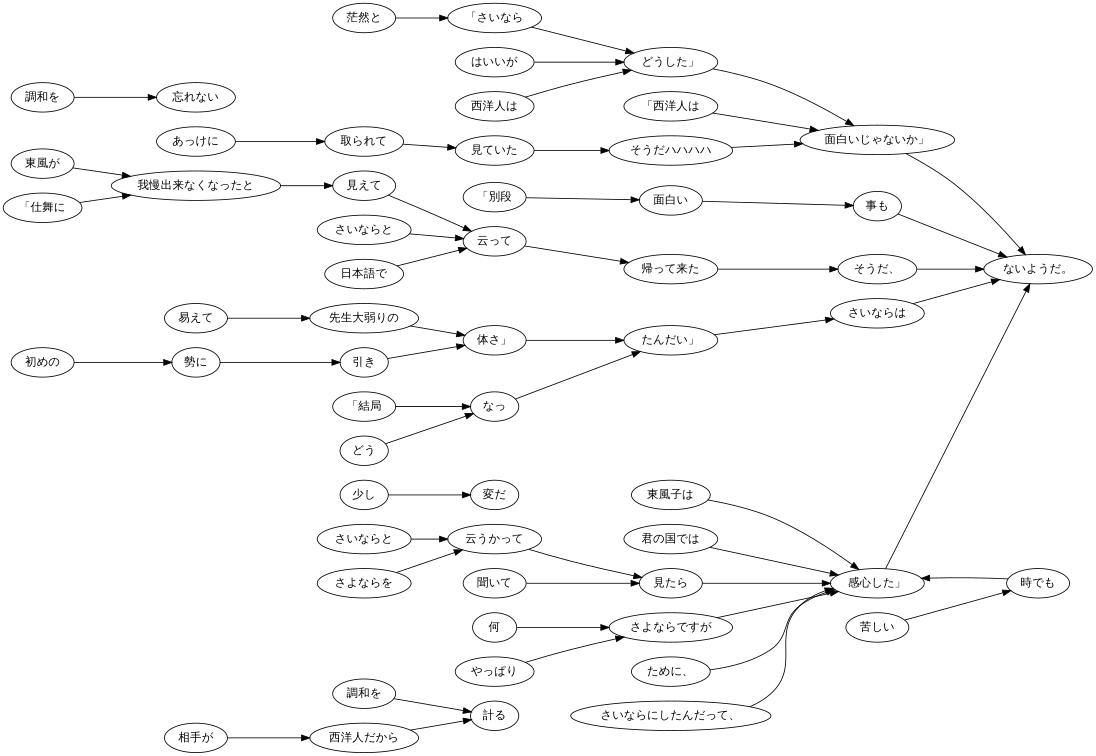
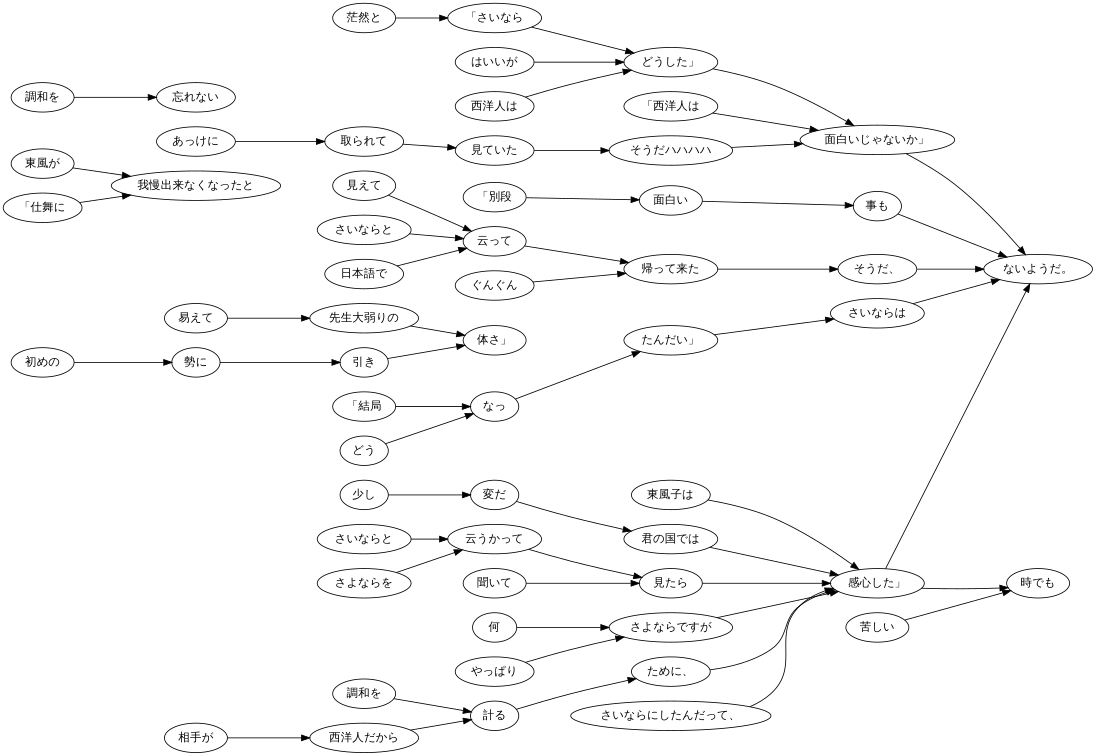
(302, 186) -> none
none -> (495, 286)
(571, 340) -> none
none -> (569, 517)
(969, 578) -> (961, 589)
none -> (572, 693)
